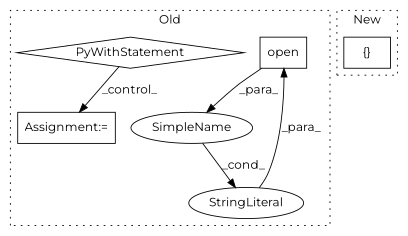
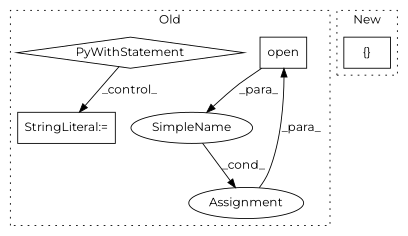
(67, 128) -> (67, 128)
(246, 203) -> (246, 203)
